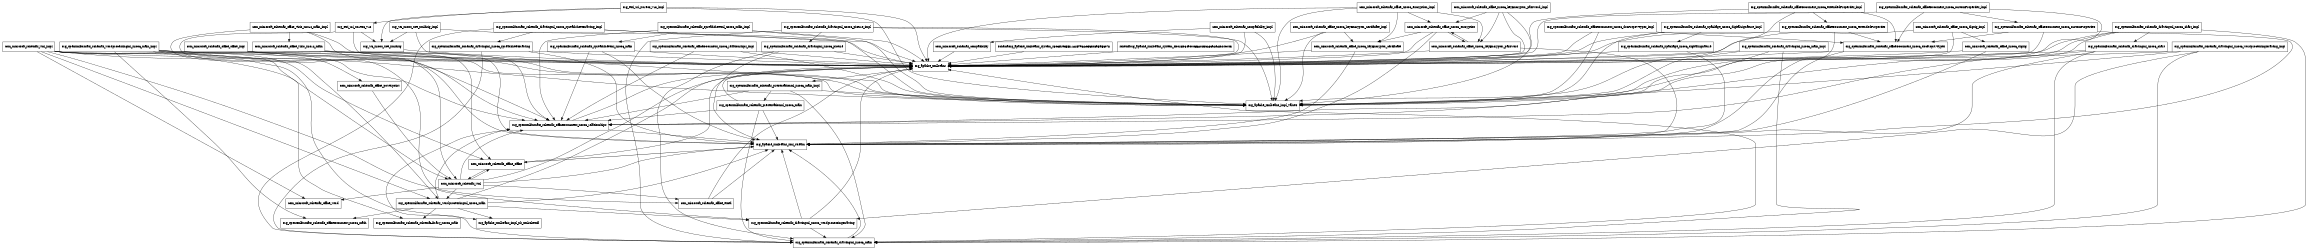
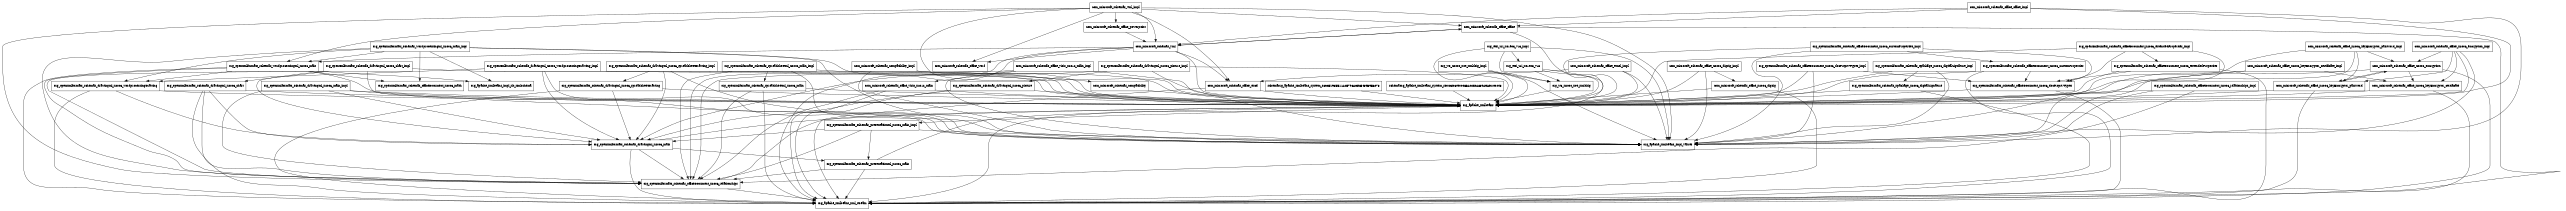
none -> (1600, 66)
(640, 155) -> (2511, 177)
(742, 192) -> (747, 154)
(417, 223) -> none
